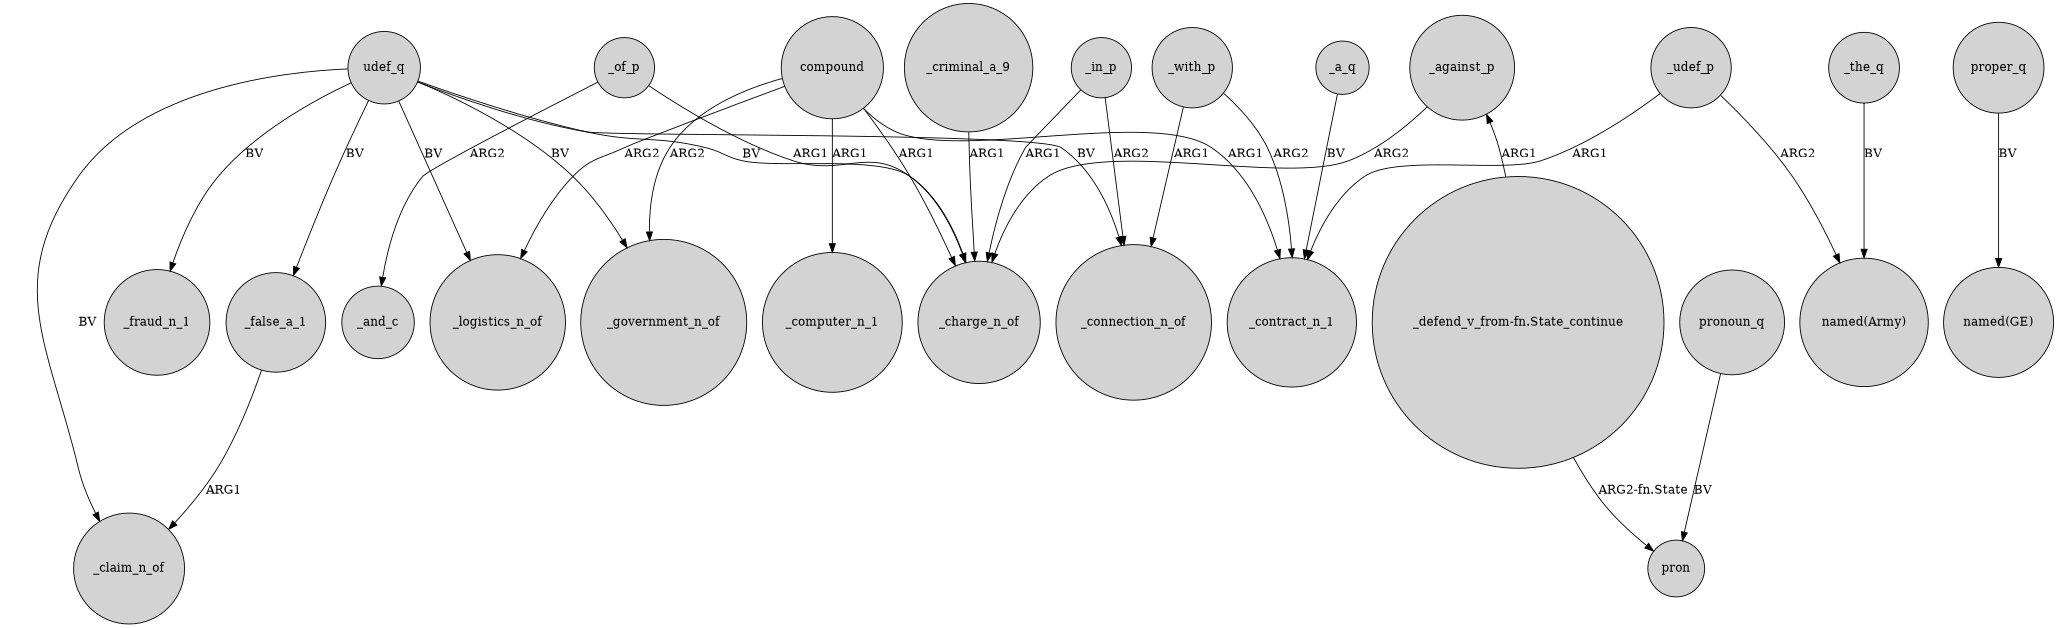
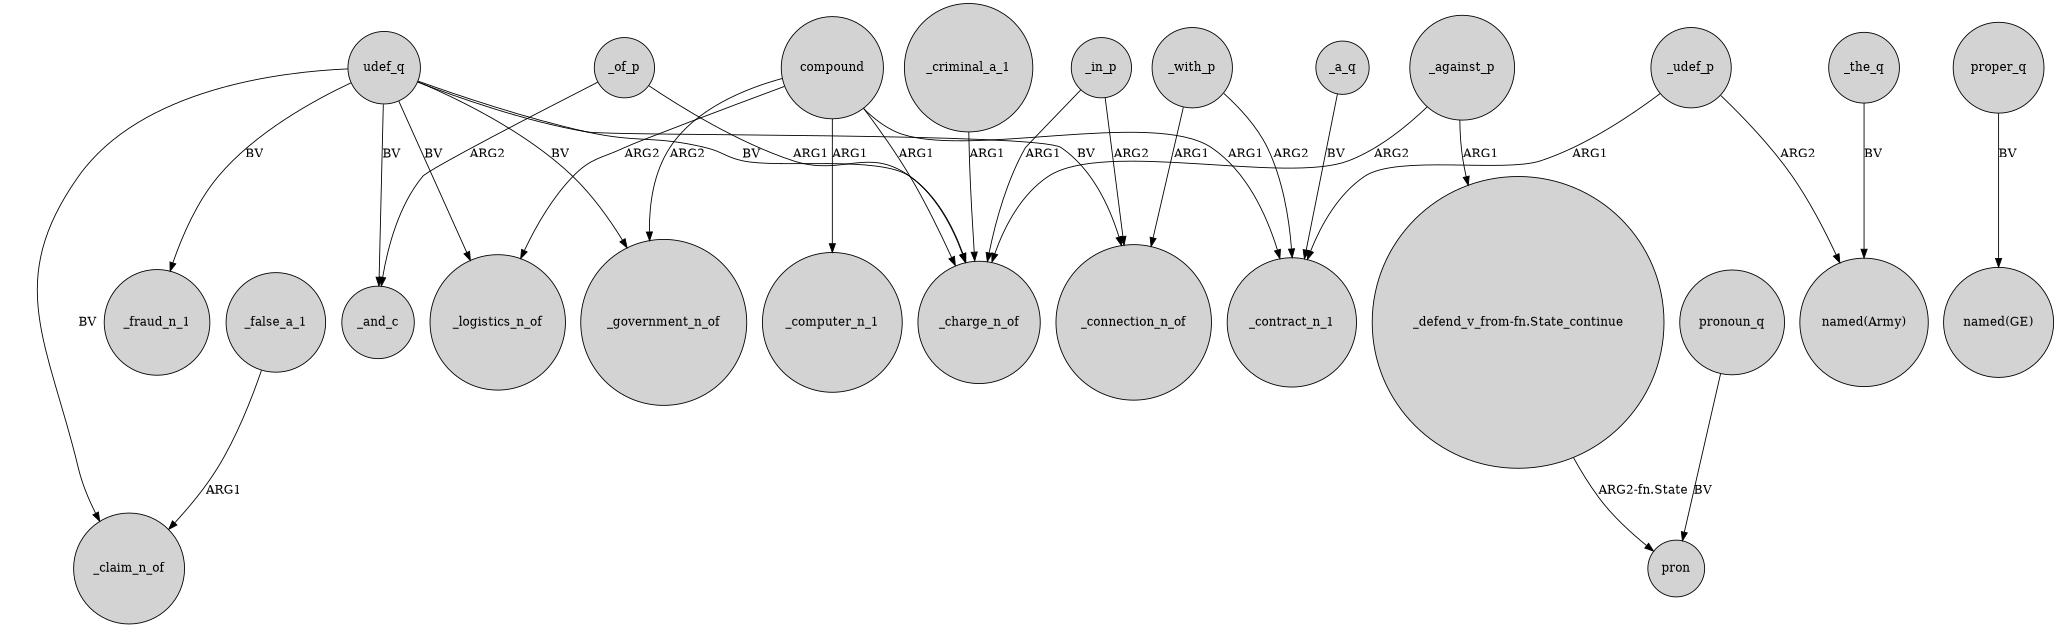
(969, 68) -> (969, 68)
(1499, 149) -> (1461, 148)
(331, 183) -> (381, 191)
